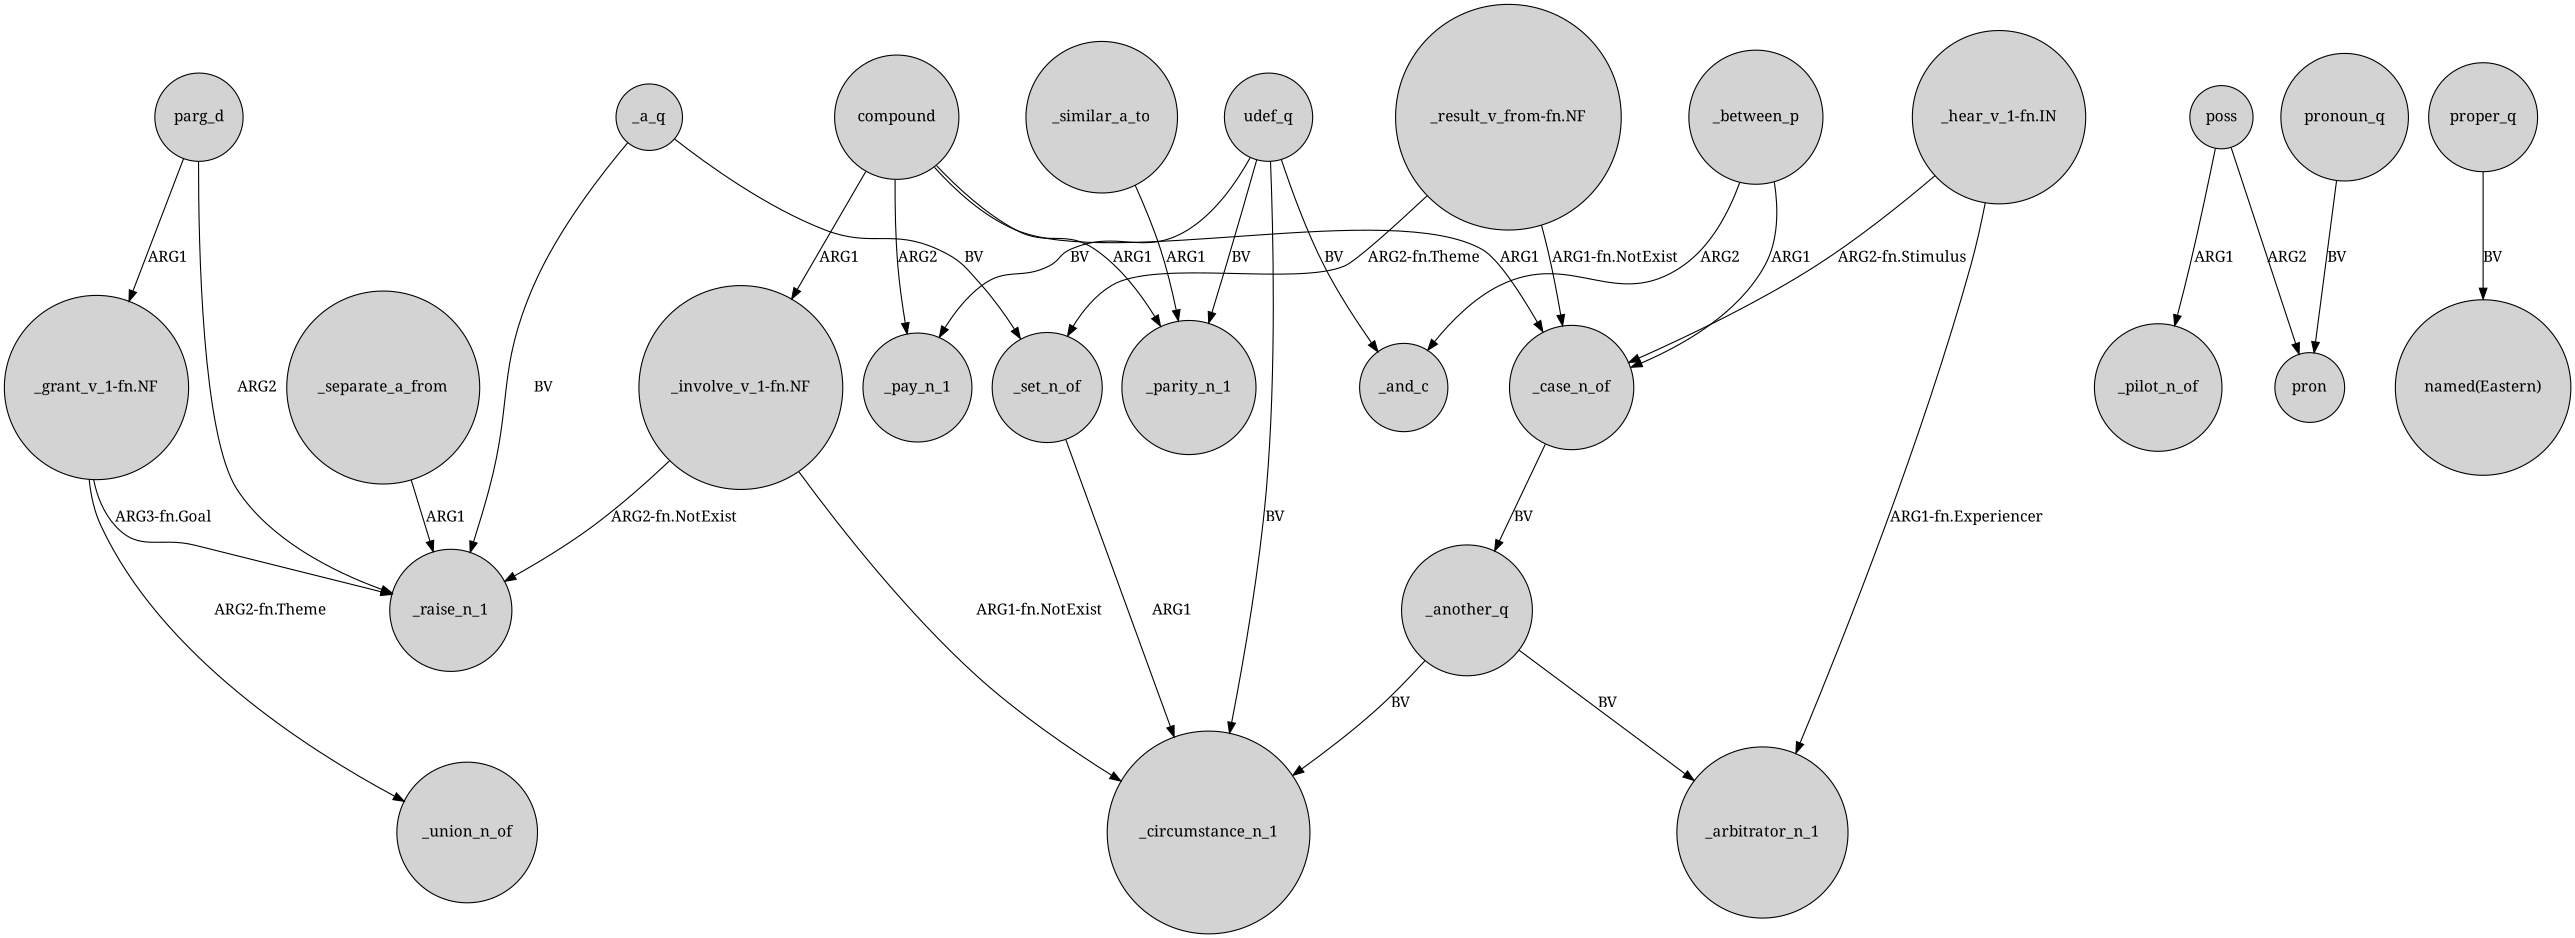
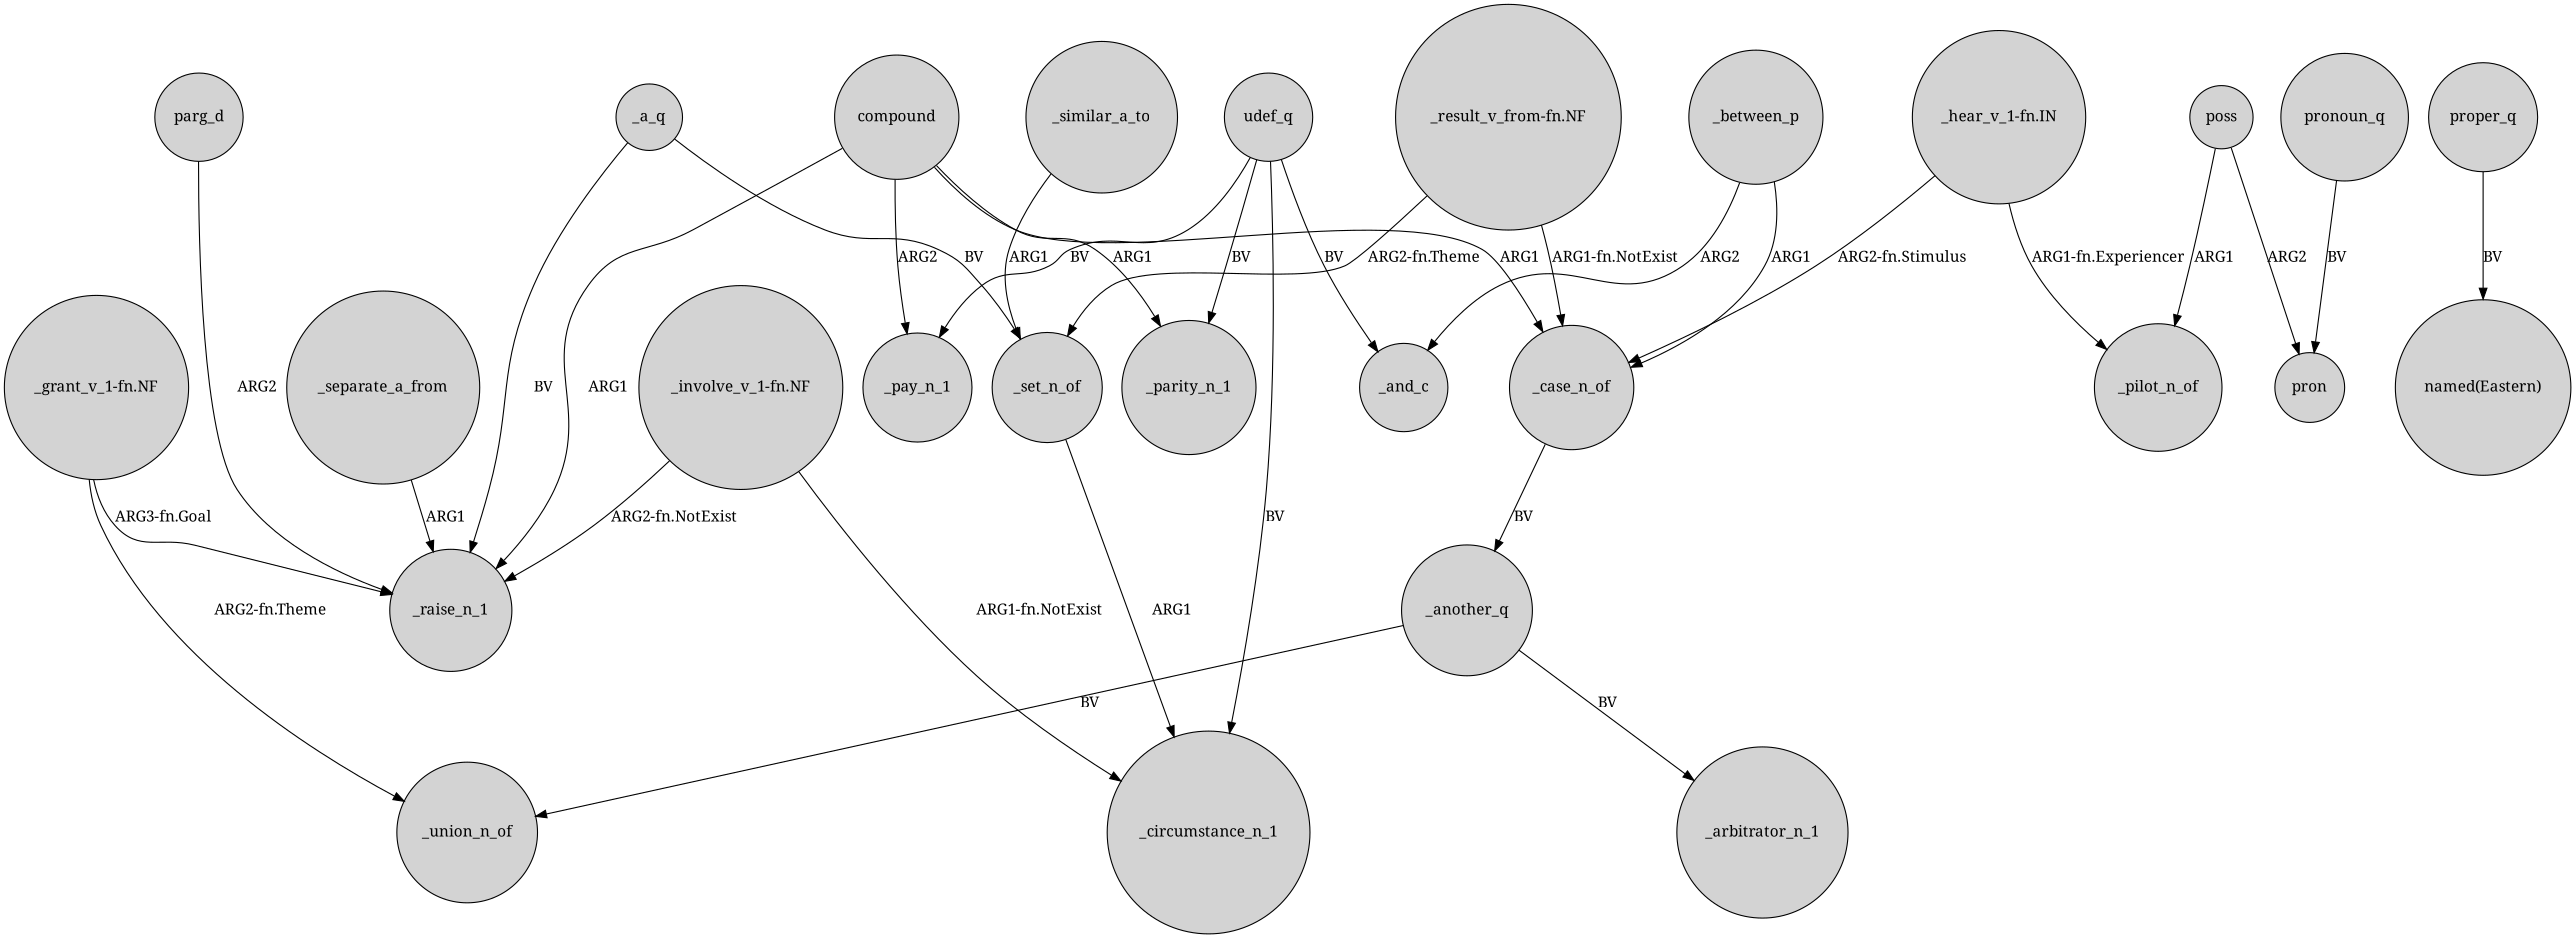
(158, 225) -> none
(835, 225) -> (586, 289)
(1161, 250) -> (1010, 247)
(1903, 476) -> (2041, 281)
(1366, 718) -> (975, 720)
